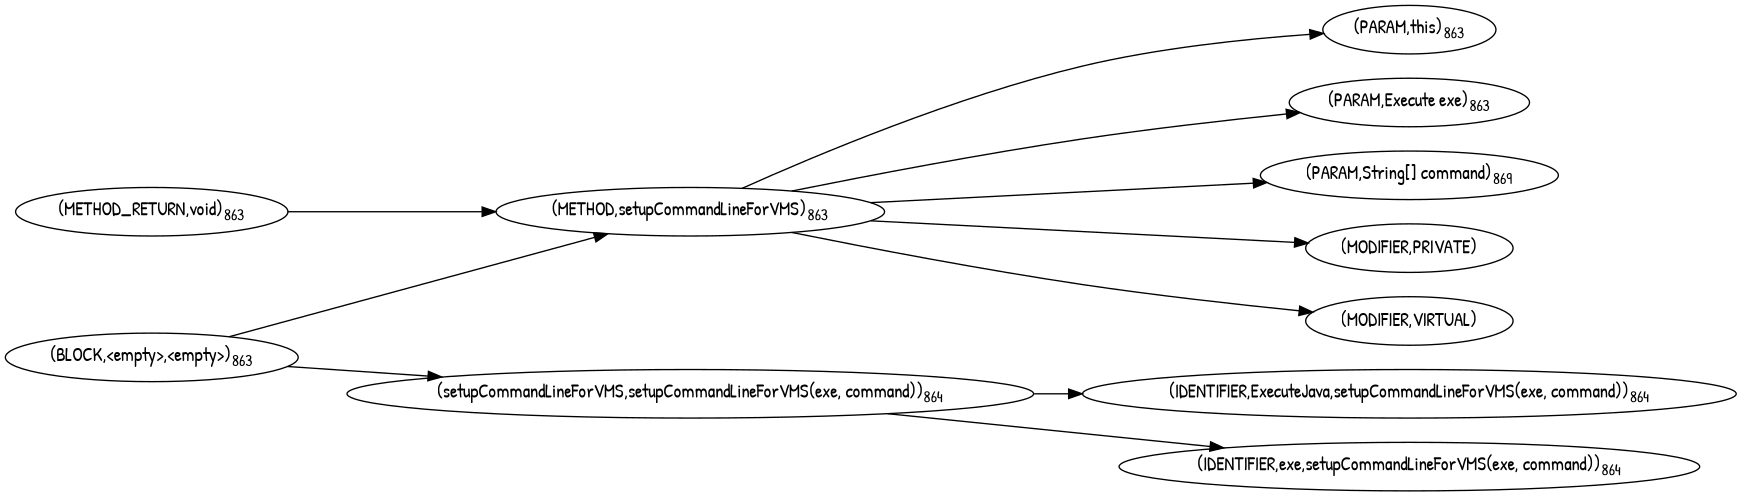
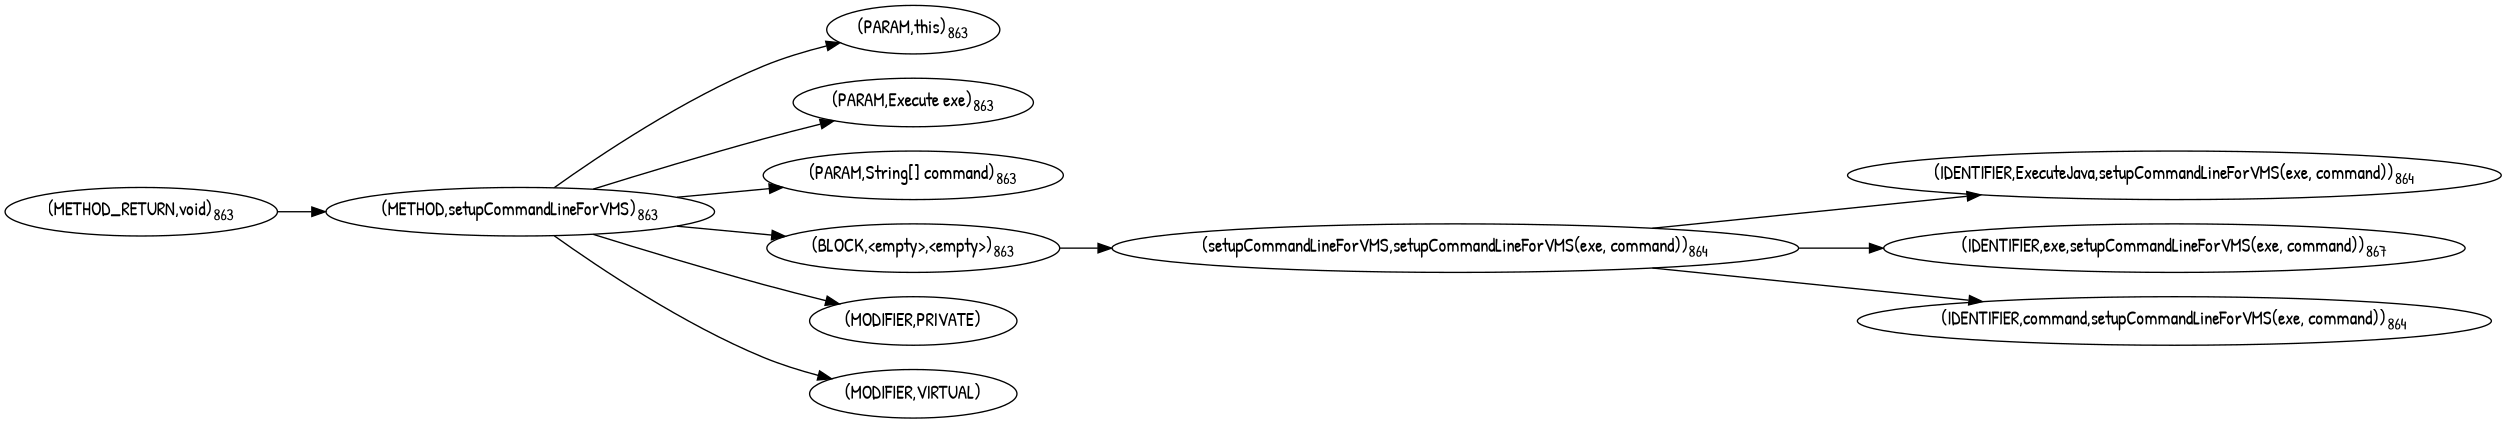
(1503, 173) -> (1007, 173)
(412, 287) -> (724, 231)
none -> (2174, 321)
(1612, 465) -> (2377, 246)
